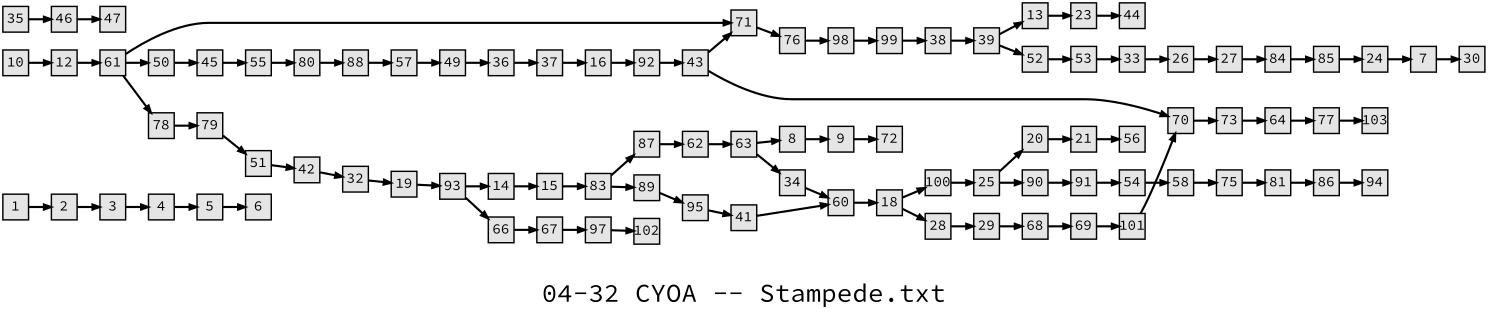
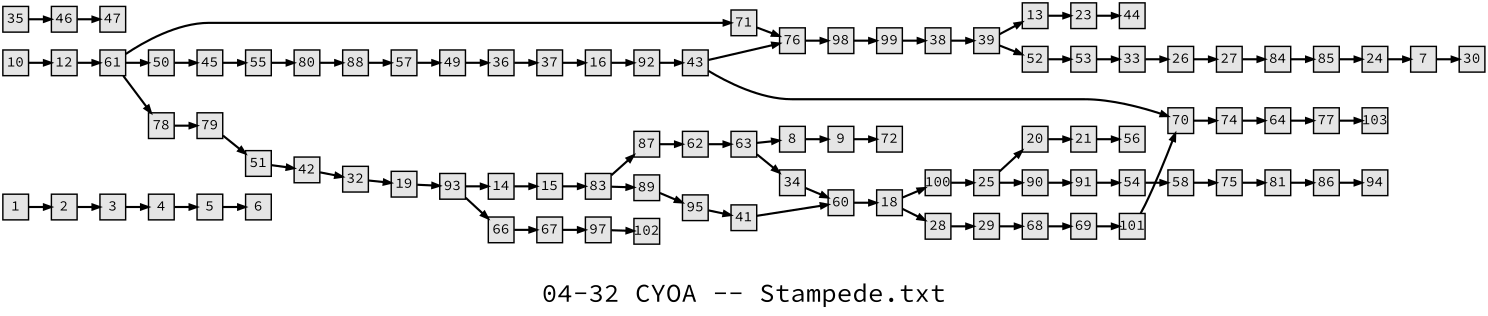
(717, 45) -> (740, 53)
(1229, 121) -> (1229, 121)
